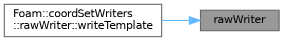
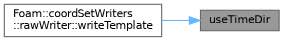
(240, 20) -> (240, 20)
